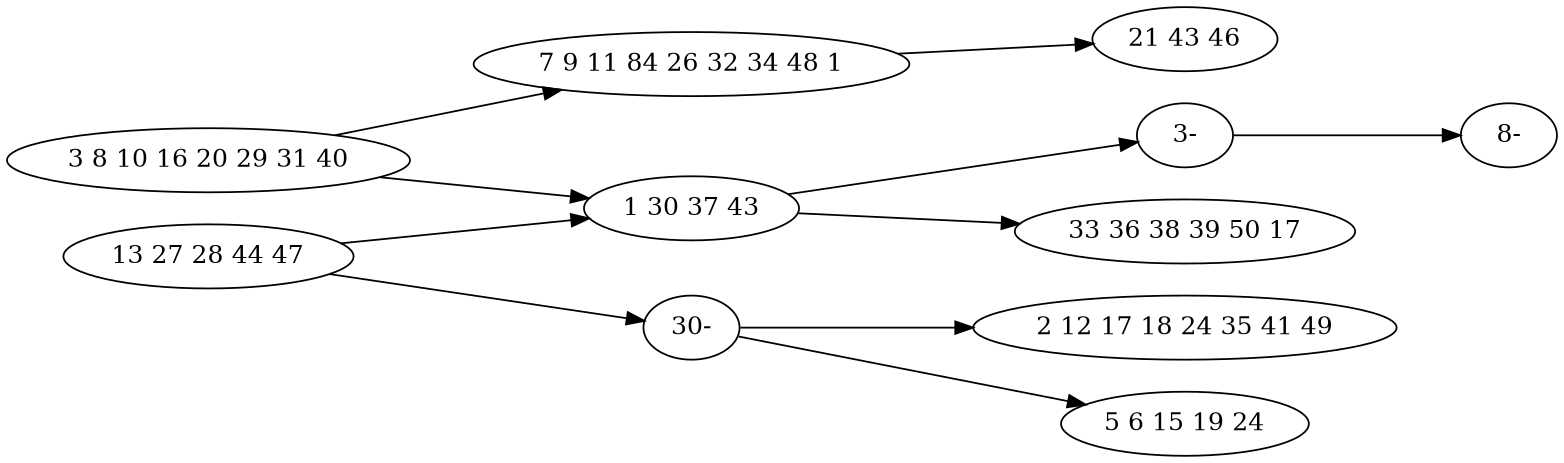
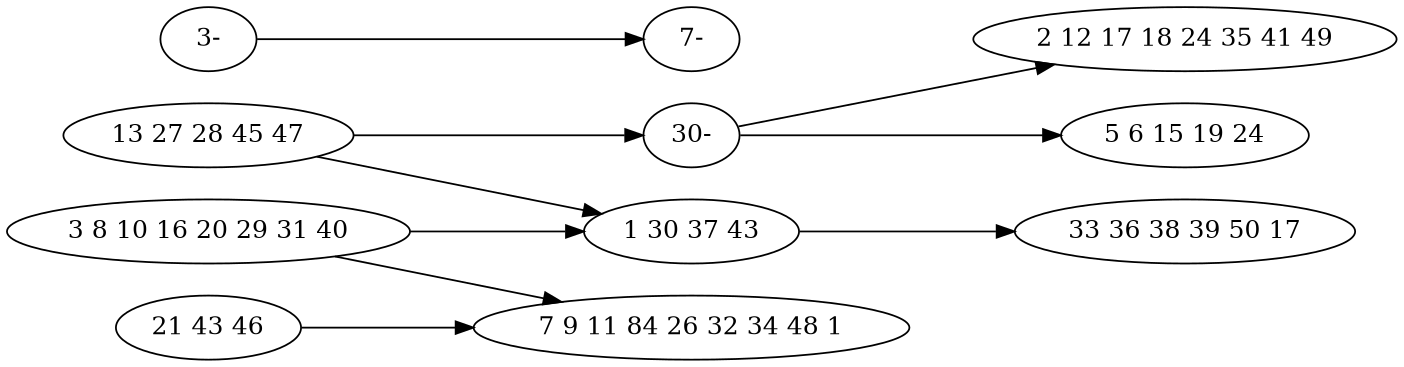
(986, 49) -> (378, 328)
(1509, 135) -> (692, 39)
(954, 169) -> none
(208, 256) -> (208, 135)
